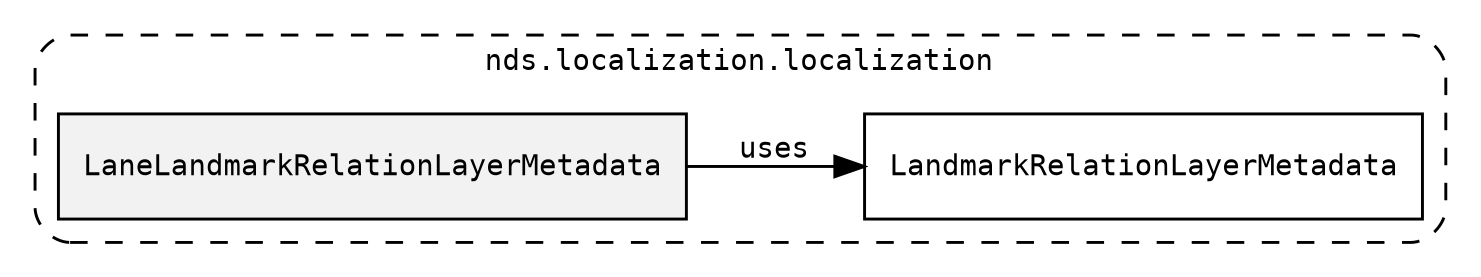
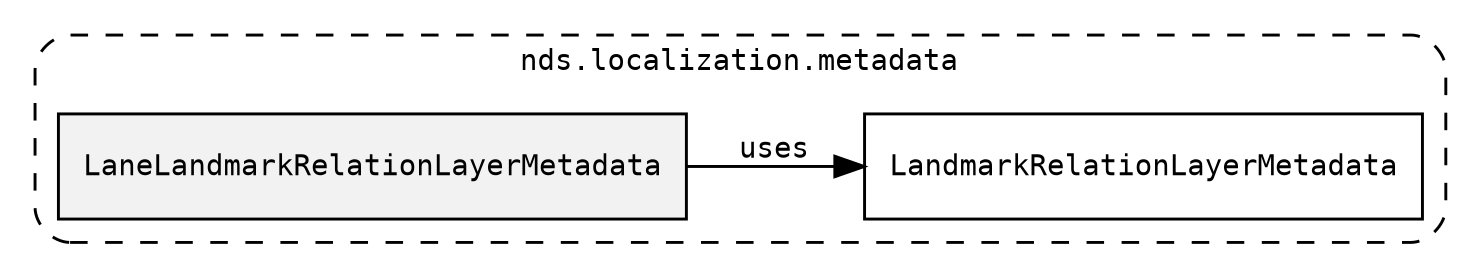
(740, 63) -> (740, 63)
